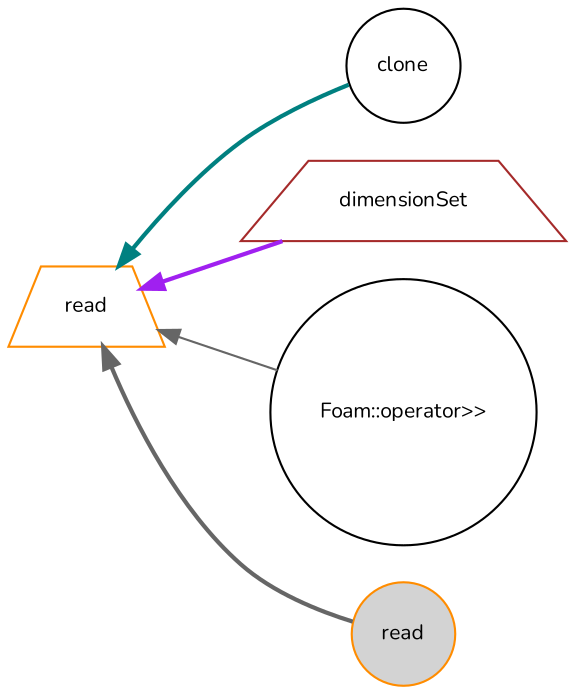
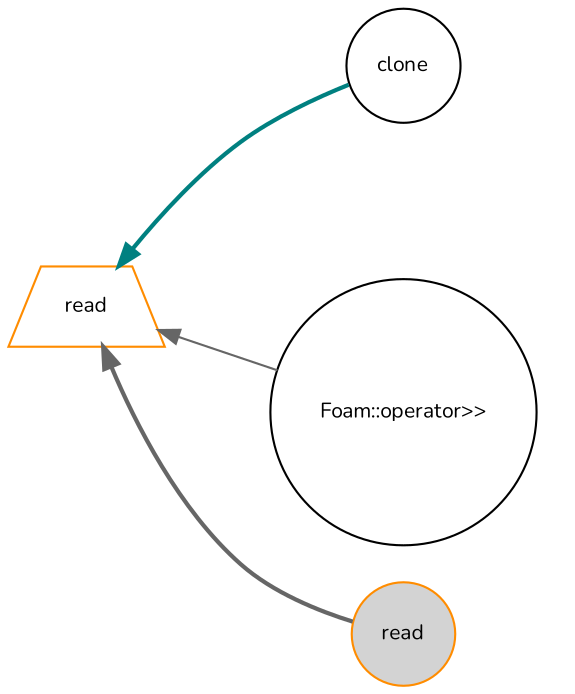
(403, 201) -> none
